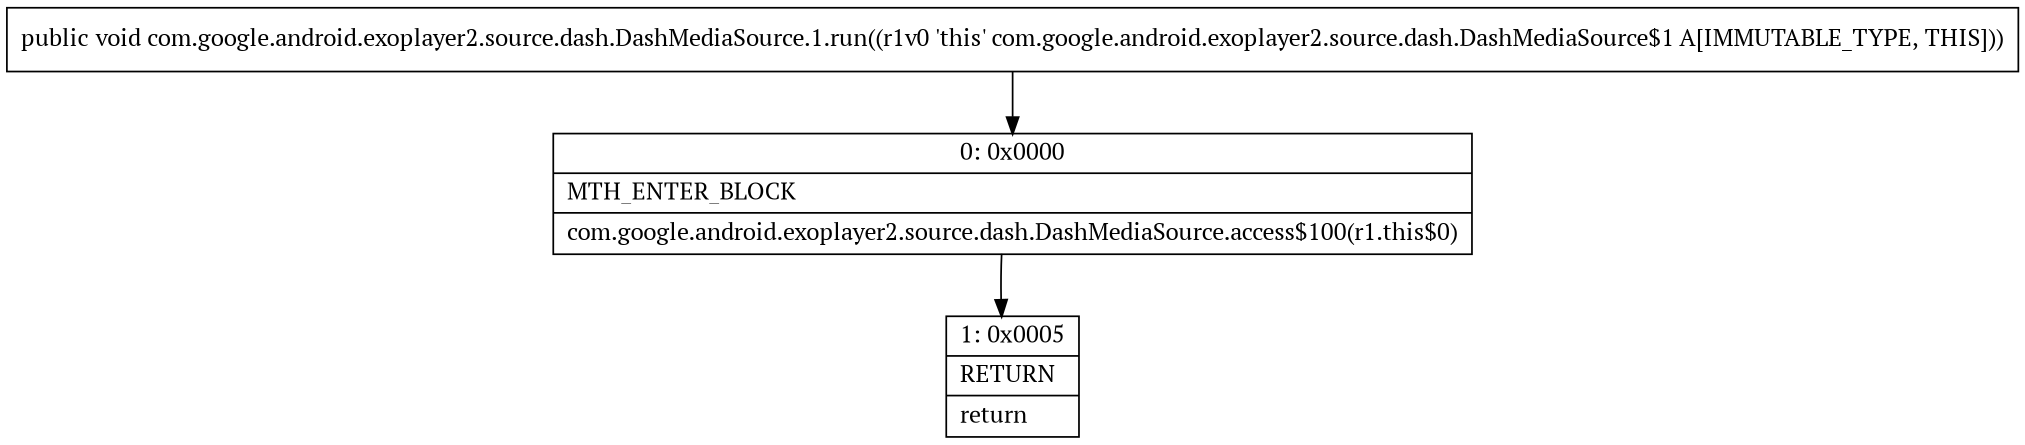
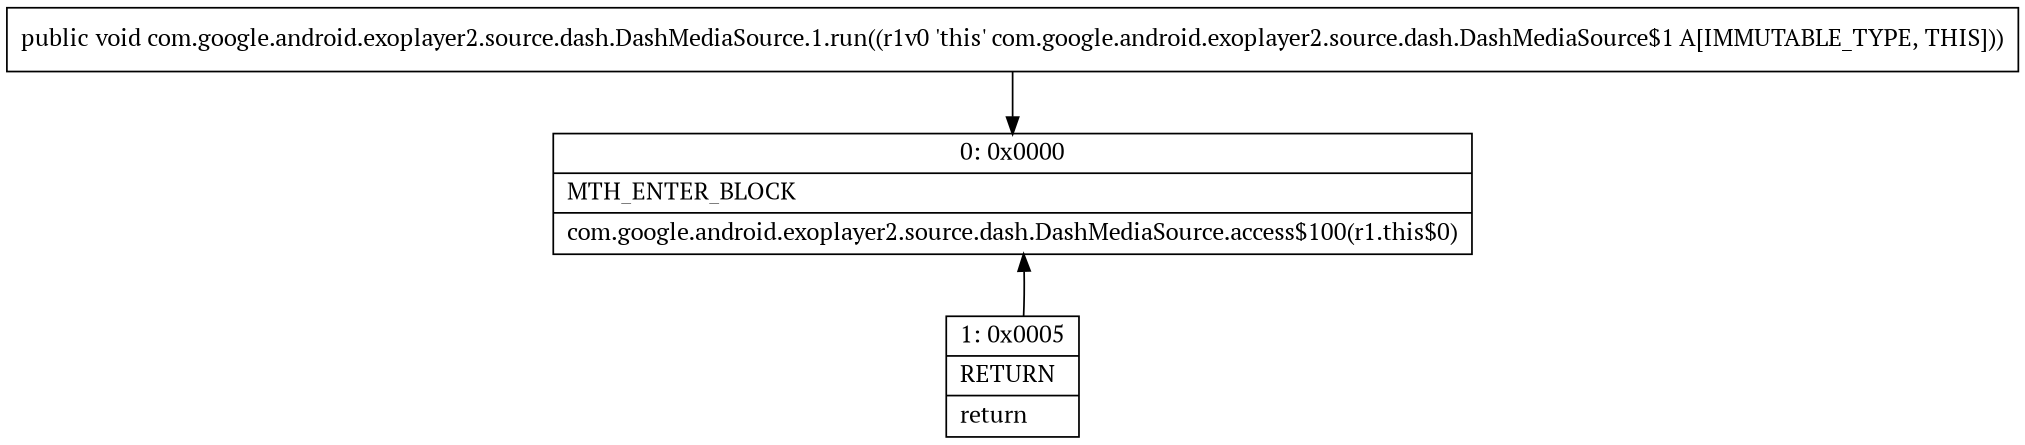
(1001, 277) -> (1024, 294)
